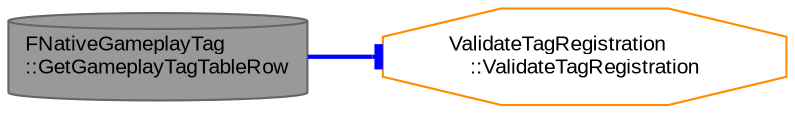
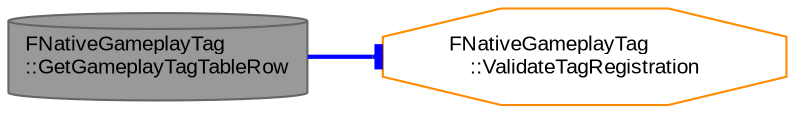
(585, 57) -> (585, 57)
